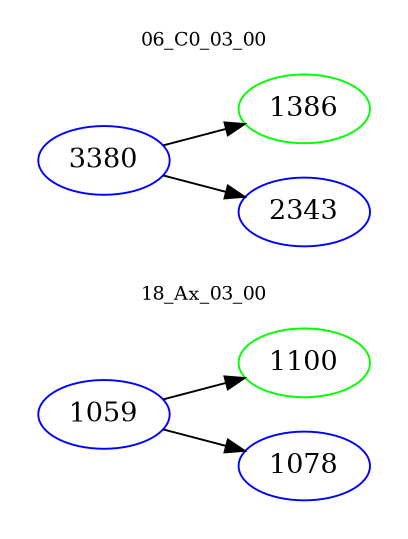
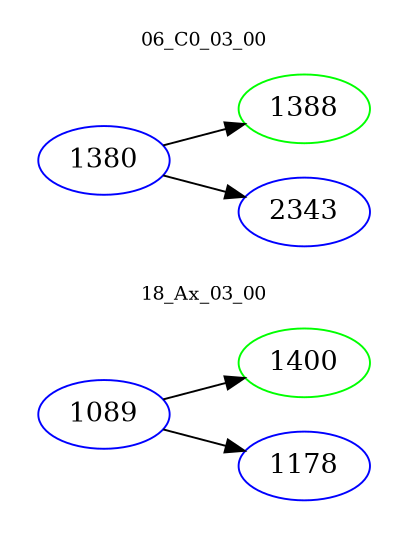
(304, 109) -> (304, 109)
(104, 160) -> (104, 160)
(304, 363) -> (304, 363)
(104, 414) -> (104, 414)
(304, 466) -> (304, 466)
